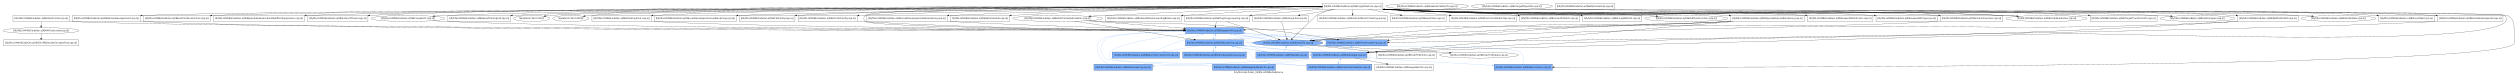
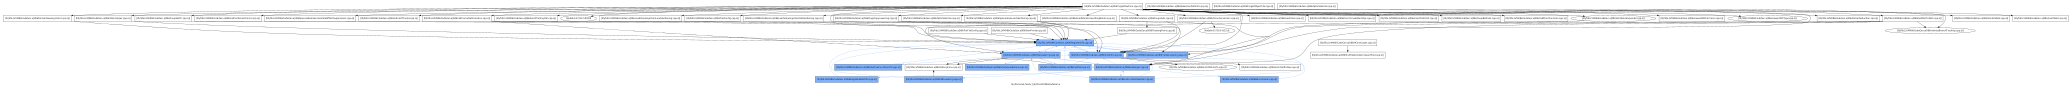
(1427, 6) -> (1178, 6)
(1512, 6) -> (1244, 6)
(934, 9) -> (1212, 23)
(988, 9) -> (1147, 23)
(1009, 11) -> none
(1702, 13) -> none
(408, 18) -> (163, 18)
(1058, 18) -> (457, 18)
(1353, 18) -> (1930, 31)
(1686, 18) -> (1536, 18)
(1907, 18) -> (1768, 18)
(2047, 18) -> (1848, 18)
(2124, 18) -> none
(2198, 18) -> (103, 18)
(2339, 18) -> (1981, 18)
(2470, 18) -> (1613, 18)
none -> (1337, 23)
(41, 24) -> none
none -> (1921, 24)
(1551, 29) -> none
(41, 31) -> (1348, 43)
none -> (583, 35)
(1288, 43) -> (1097, 55)
(2505, 45) -> none
(1406, 55) -> (1198, 67)
(1479, 55) -> (1270, 67)
none -> (934, 67)
(1404, 67) -> none
